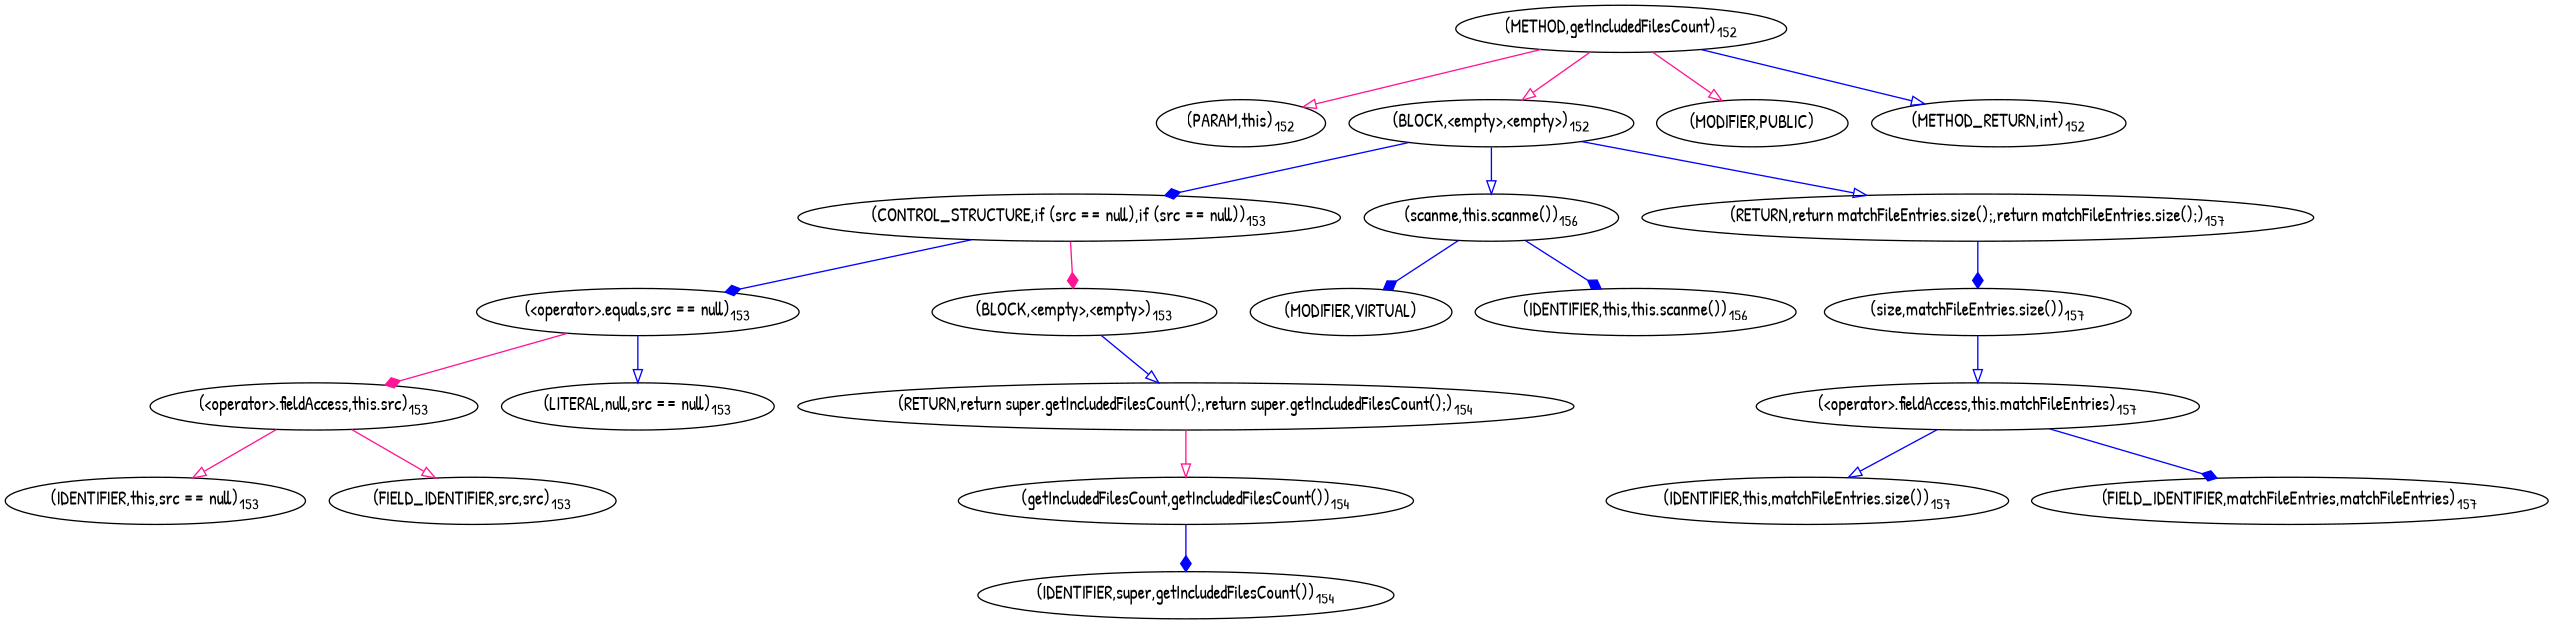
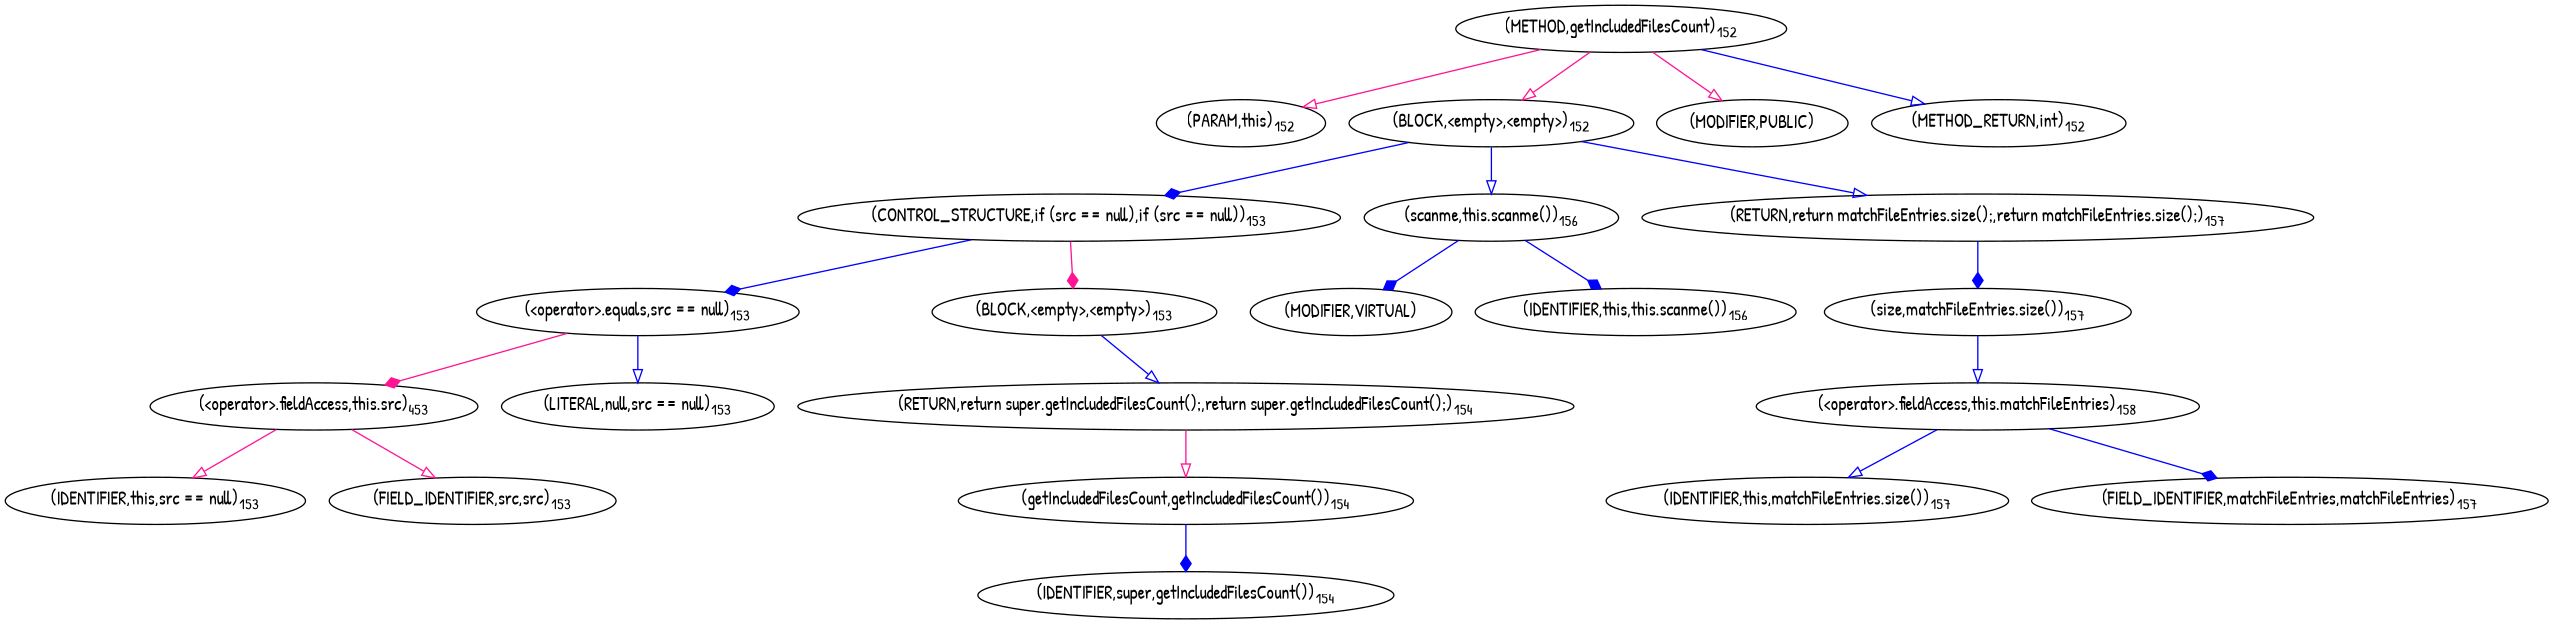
(419, 404) -> (419, 404)
(2127, 404) -> (2127, 404)
